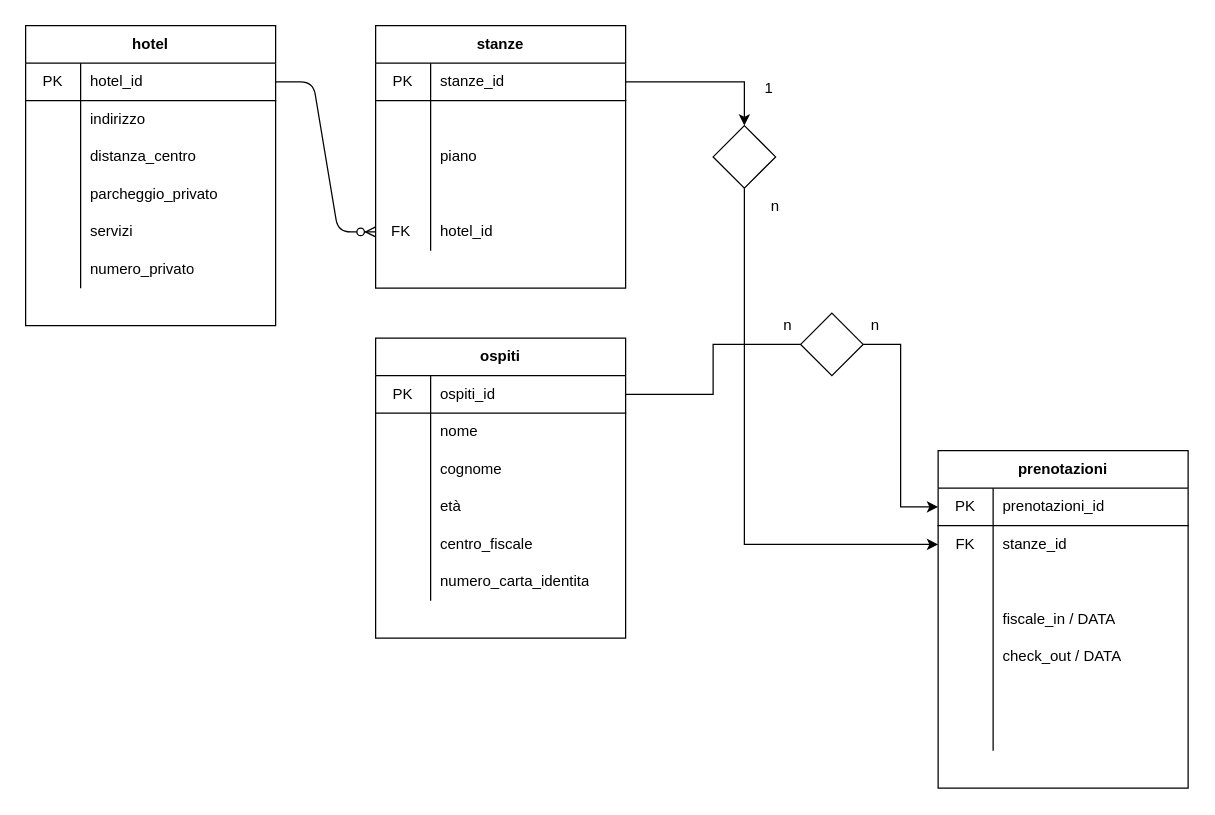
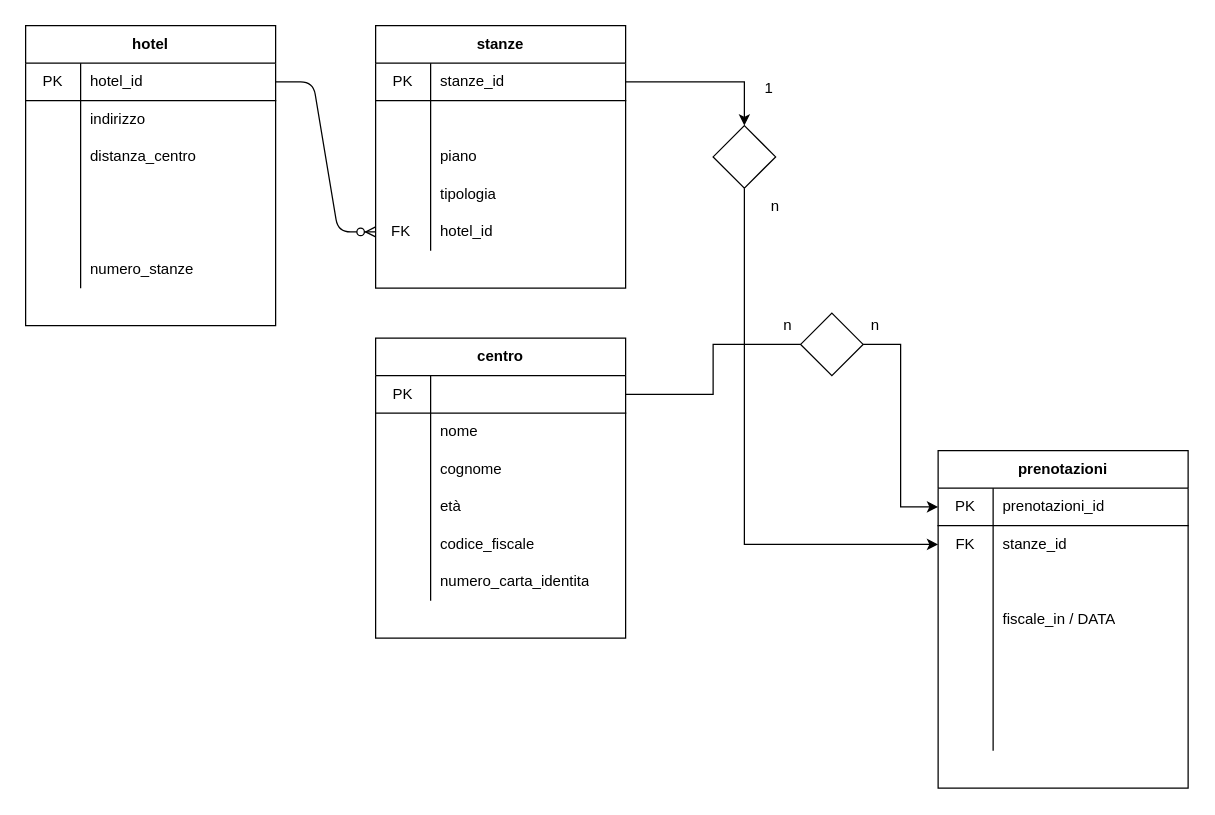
(178, 194) -> none
none -> (528, 194)
(178, 232) -> none
(147, 269) -> (145, 269)
(501, 357) -> (501, 357)
(528, 394) -> none
(496, 544) -> (494, 544)
(1091, 657) -> none
